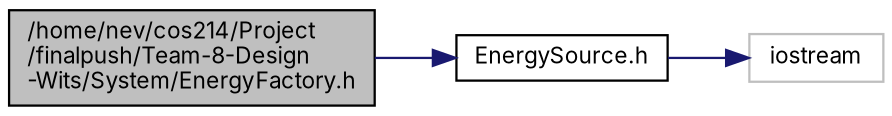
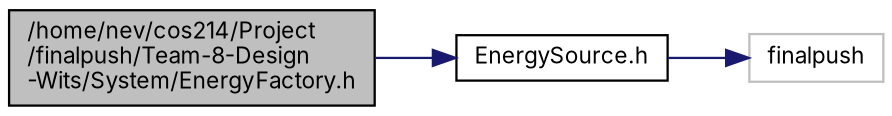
(816, 58) -> (816, 58)
